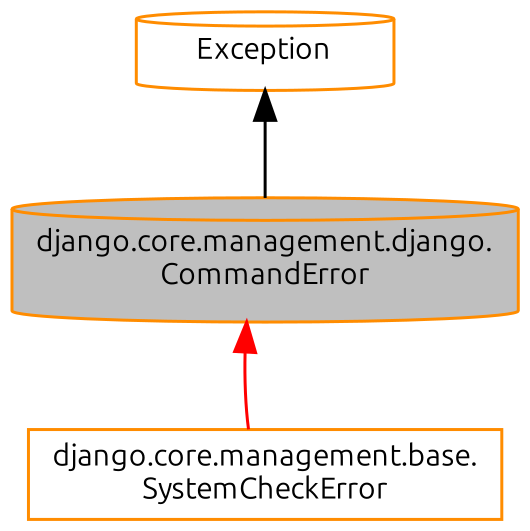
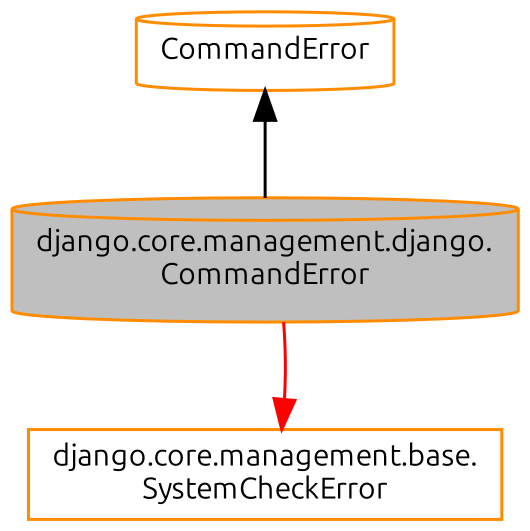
(265, 51) -> (265, 51)
(245, 391) -> (285, 361)
